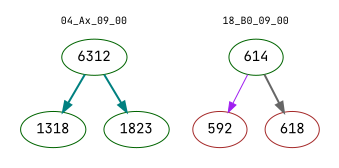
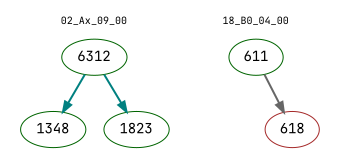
(94, 22) -> (94, 22)
(256, 22) -> (256, 22)
(256, 57) -> (256, 57)
(53, 130) -> (53, 130)
(220, 130) -> none
